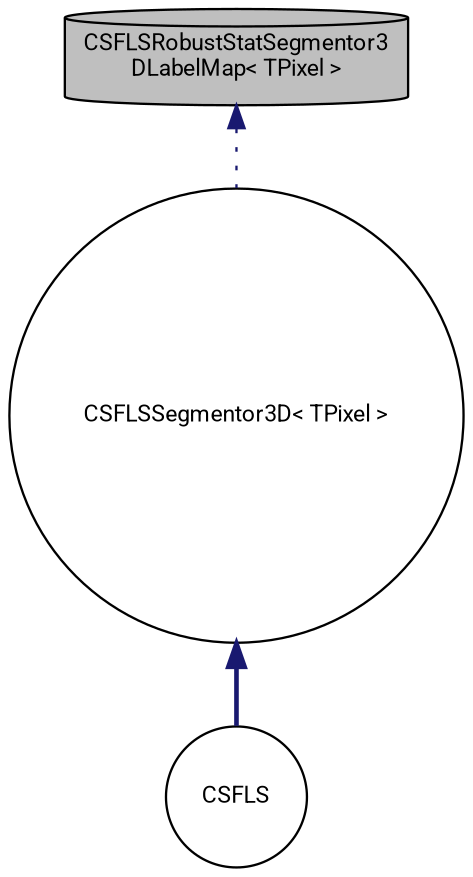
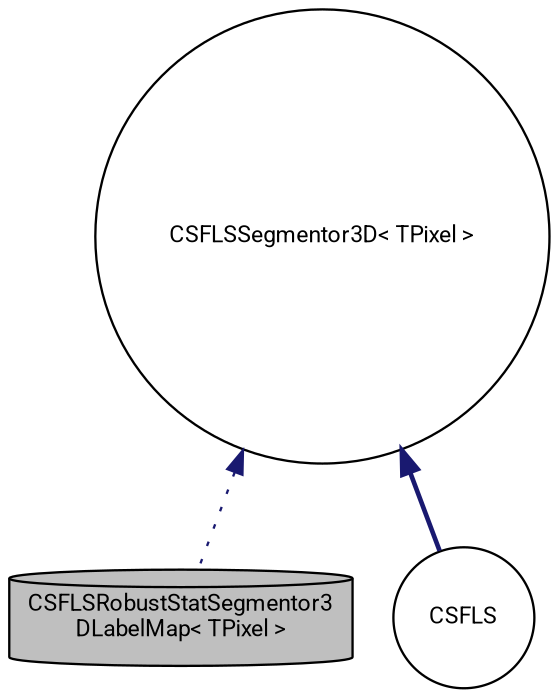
(236, 158) -> (217, 521)
